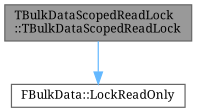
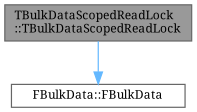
(98, 96) -> (98, 96)
